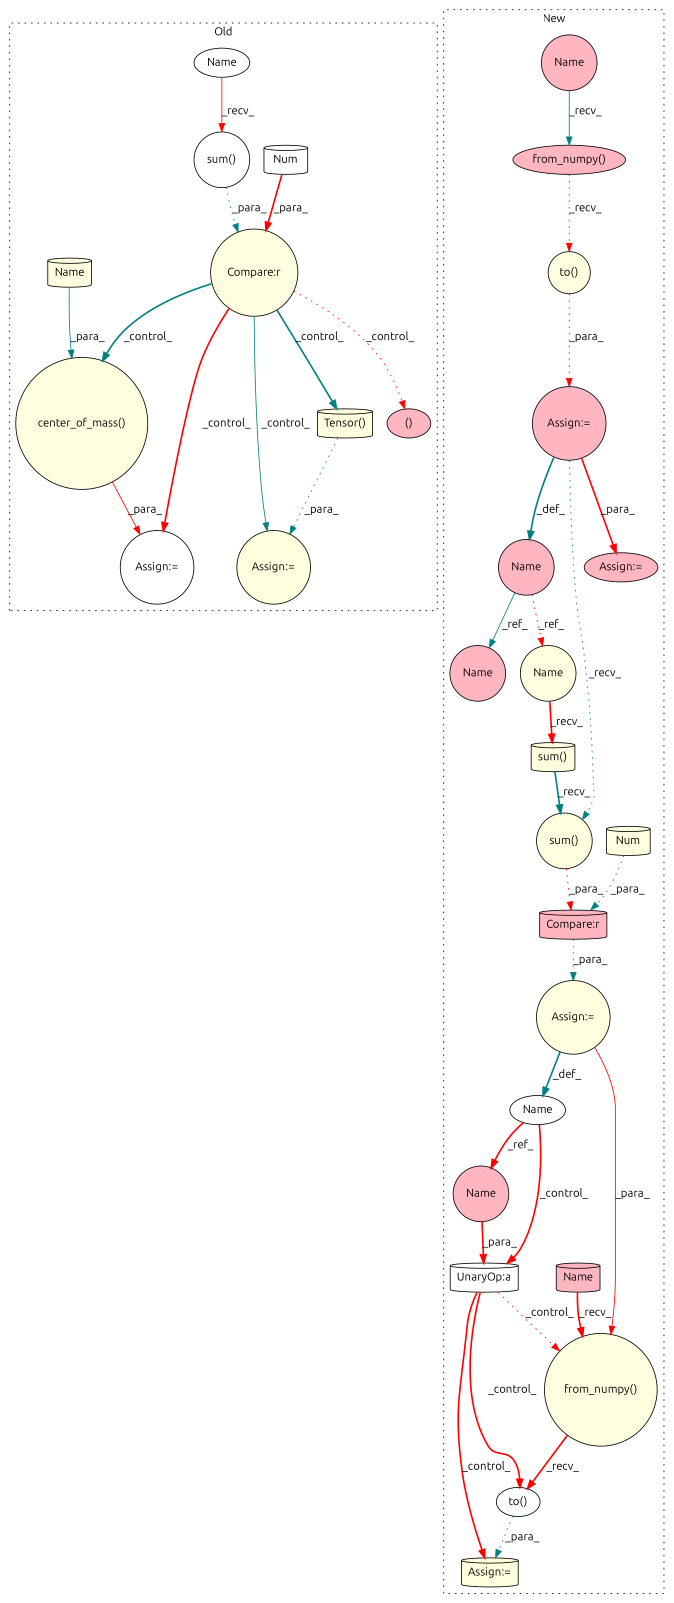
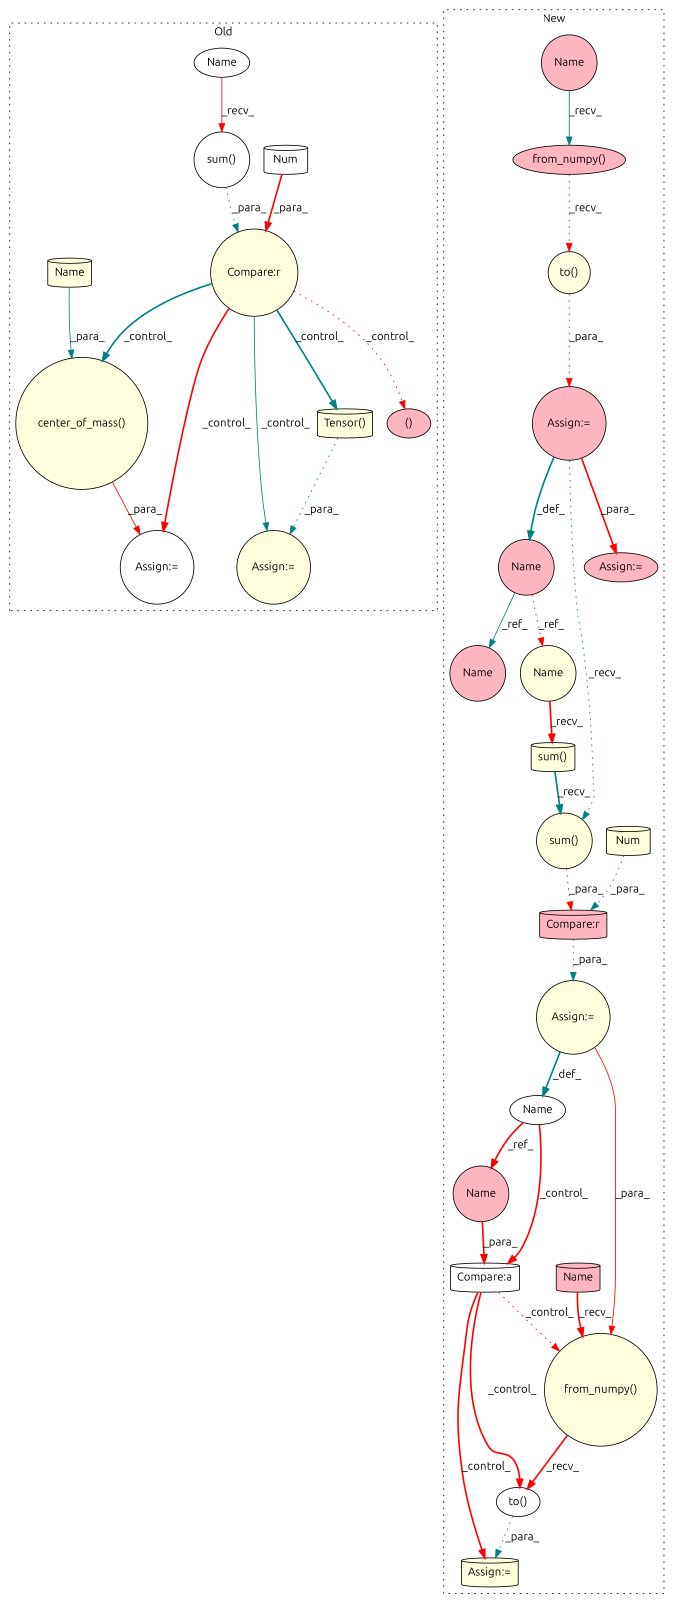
(484, 1278) -> (485, 1278)
